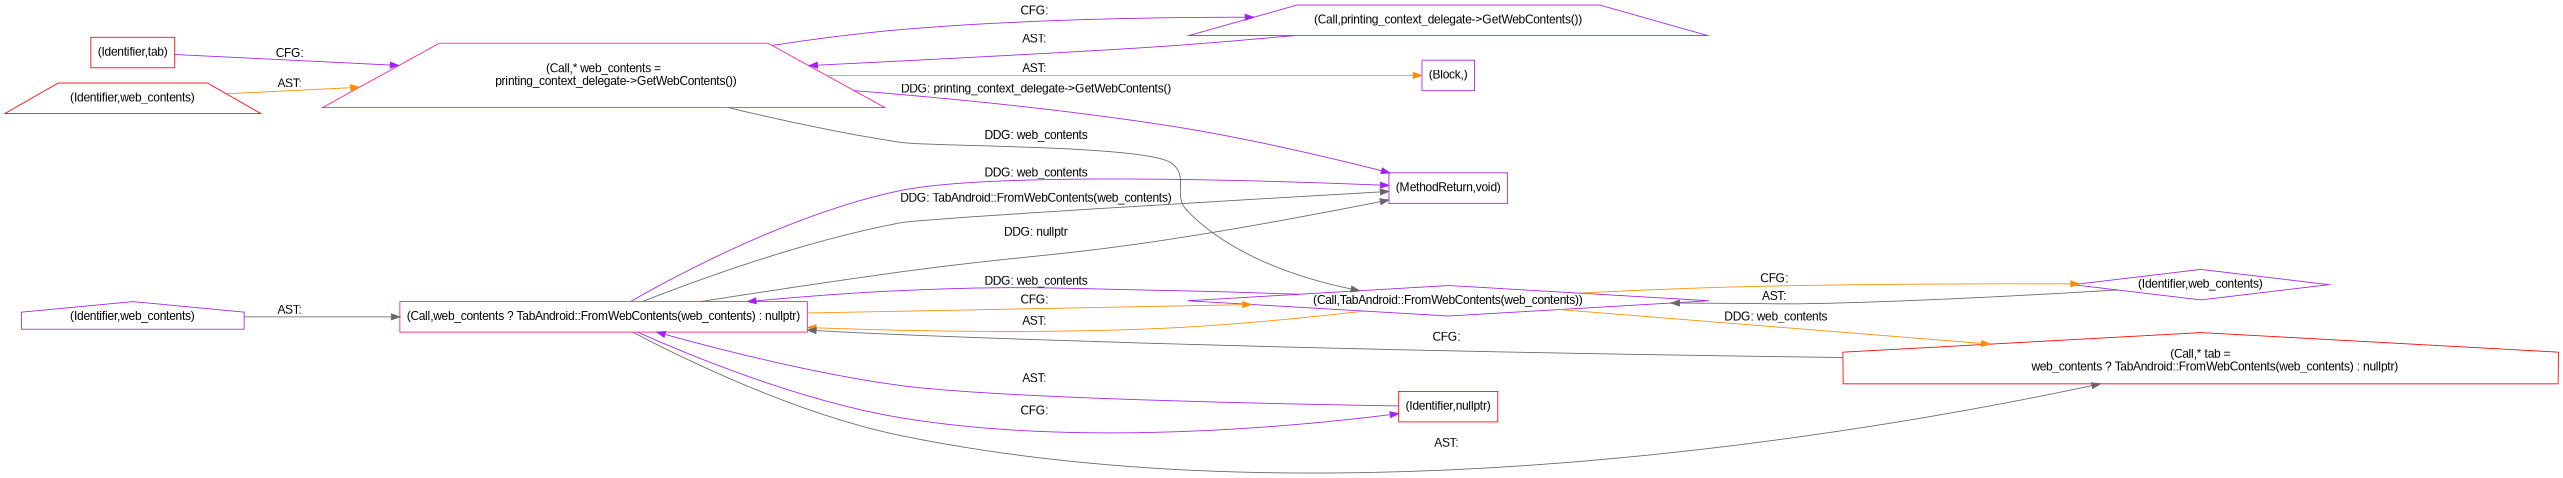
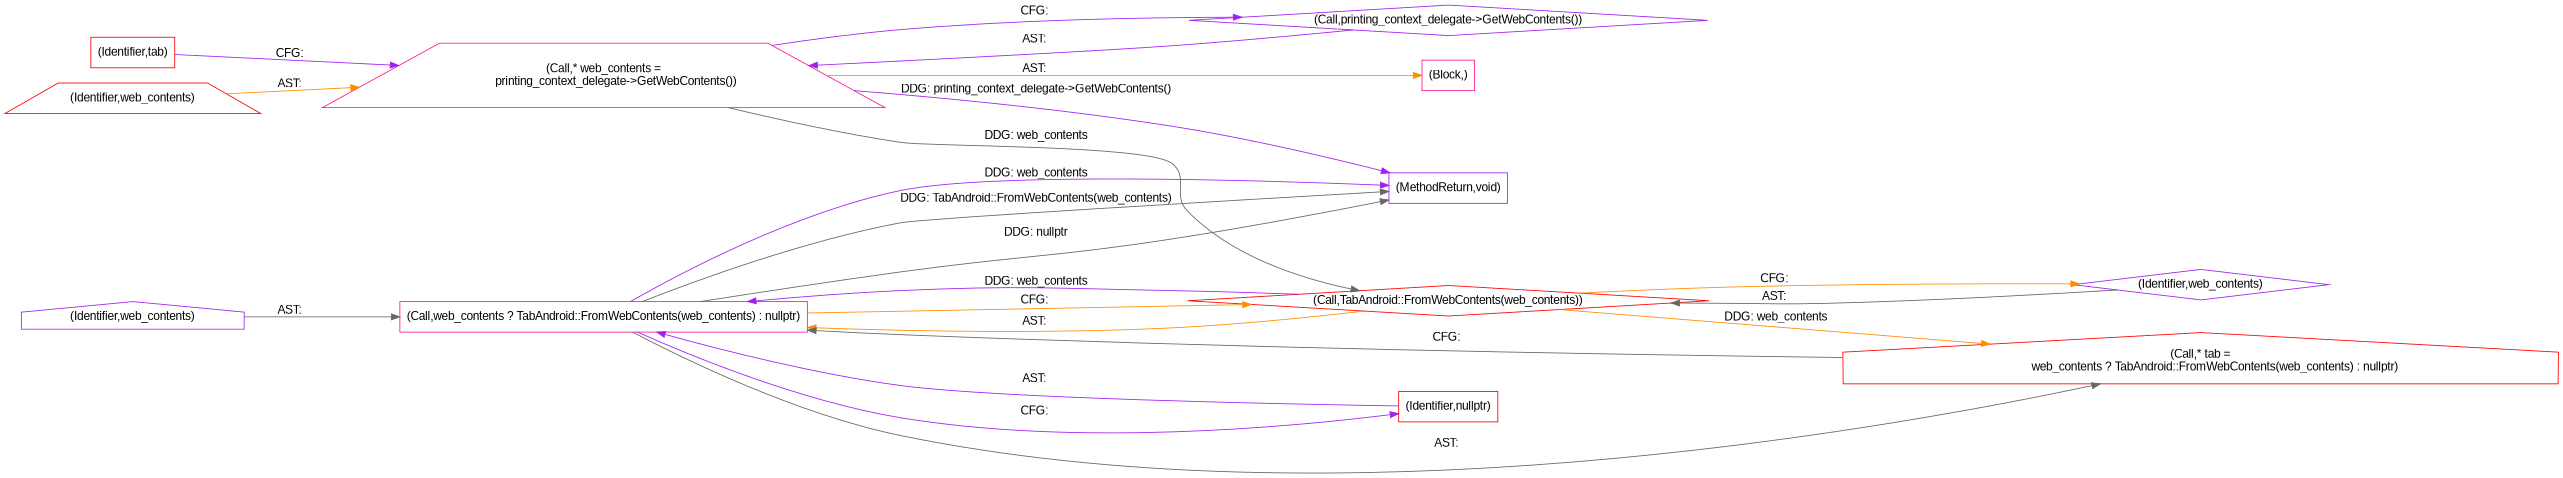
(1448, 20) -> (1448, 20)
(1448, 75) -> (1448, 75)
(1448, 301) -> (1448, 301)
